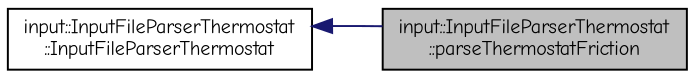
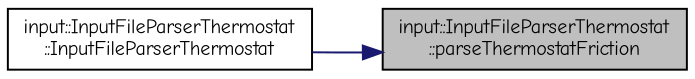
(357, 26) -> (338, 52)
